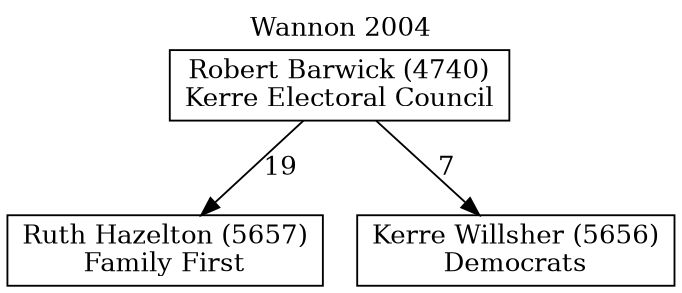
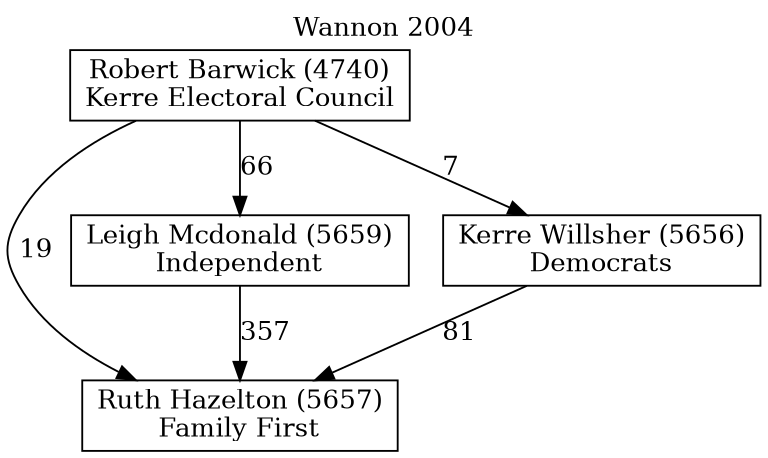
none -> (240, 250)
none -> (429, 329)
